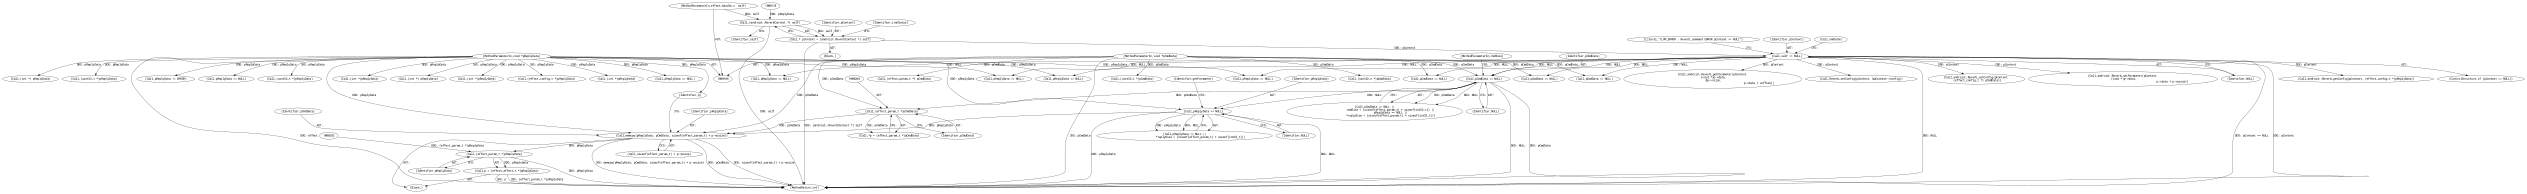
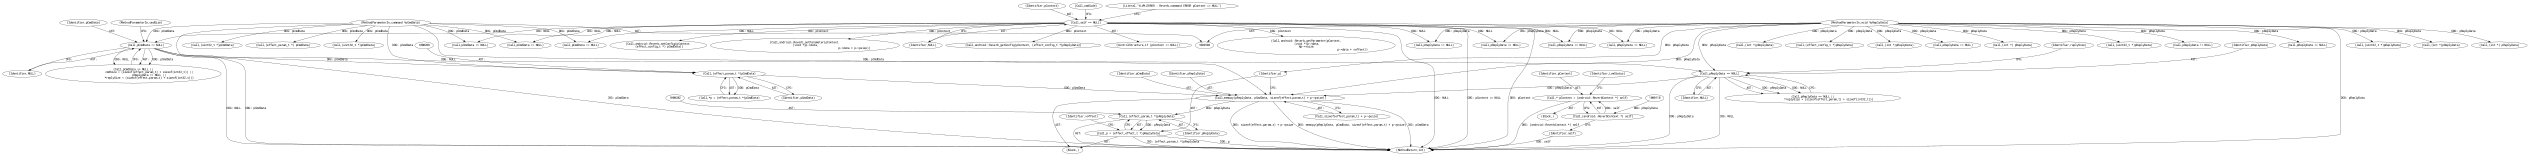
(713, 6) -> none
(1323, 48) -> none
(1150, 56) -> (391, 23)
(166, 79) -> (2193, 45)
(1193, 79) -> (2069, 45)
(1861, 79) -> none
none -> (1199, 88)
(750, 107) -> (1511, 145)
none -> (1082, 117)
none -> (1125, 125)
(309, 136) -> (2353, 98)
(458, 146) -> (792, 108)
(581, 171) -> (1079, 133)
